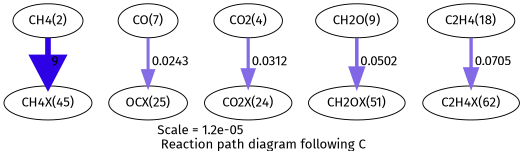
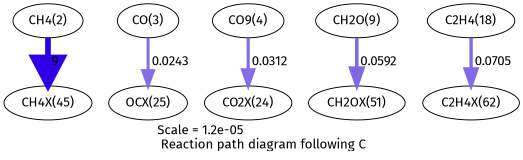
(148, 21) -> (148, 21)
(248, 21) -> (248, 21)
(377, 62) -> (377, 62)
